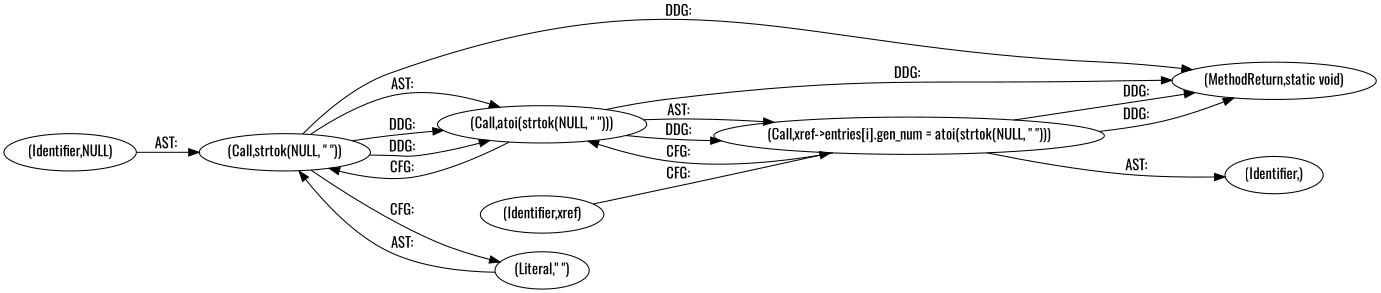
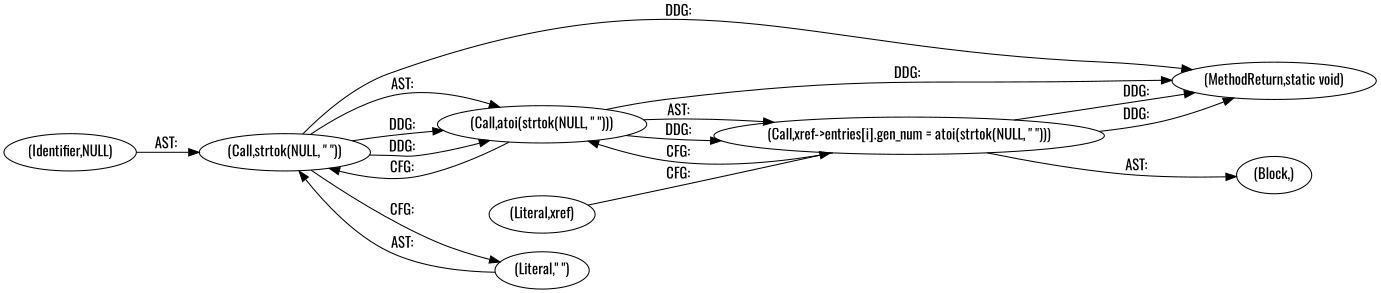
(1274, 175) -> (1274, 175)
(542, 214) -> (542, 214)
